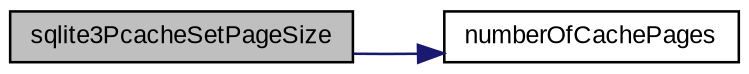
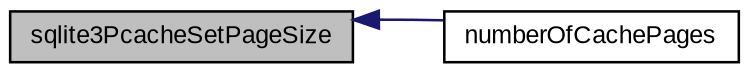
(386, 54) -> (411, 20)
